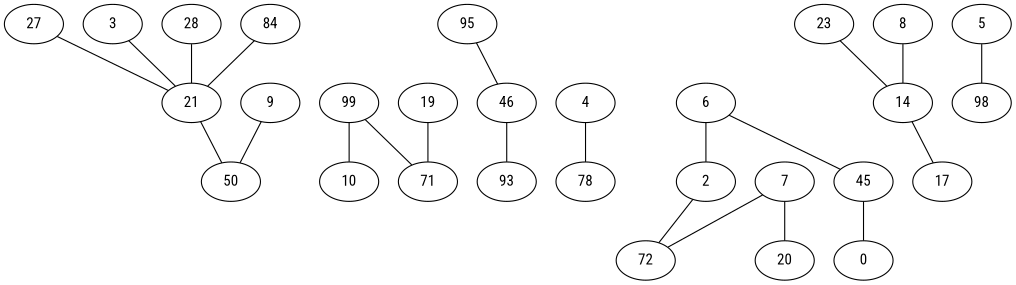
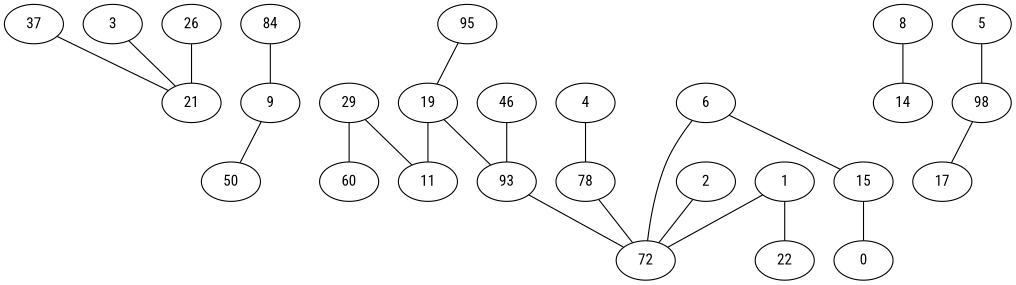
(34, 24) -> (34, 24)
(192, 24) -> (192, 24)
(824, 24) -> none
(231, 63) -> (270, 64)
(487, 64) -> (448, 64)
(349, 103) -> (349, 103)
(211, 142) -> none
none -> (467, 142)
(706, 142) -> (661, 177)
(923, 142) -> (962, 142)
(349, 182) -> (349, 182)
(428, 182) -> (428, 182)
(785, 182) -> (785, 182)
(864, 182) -> (864, 182)
none -> (576, 221)
none -> (616, 221)
(785, 260) -> (785, 260)
